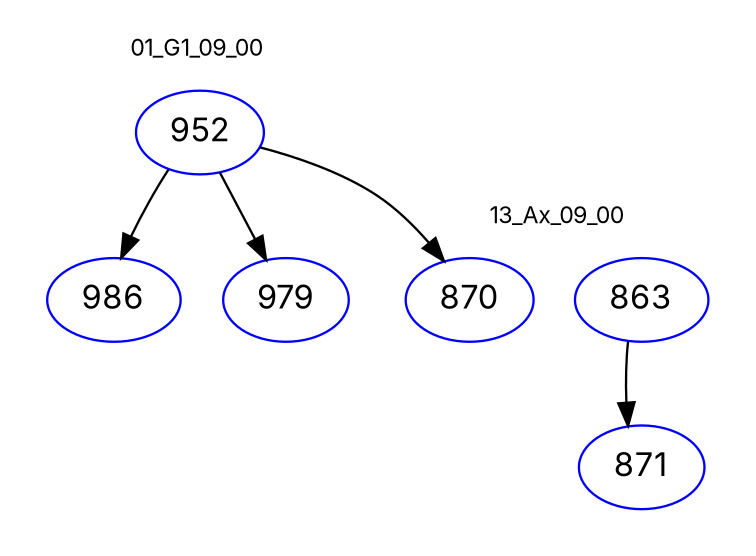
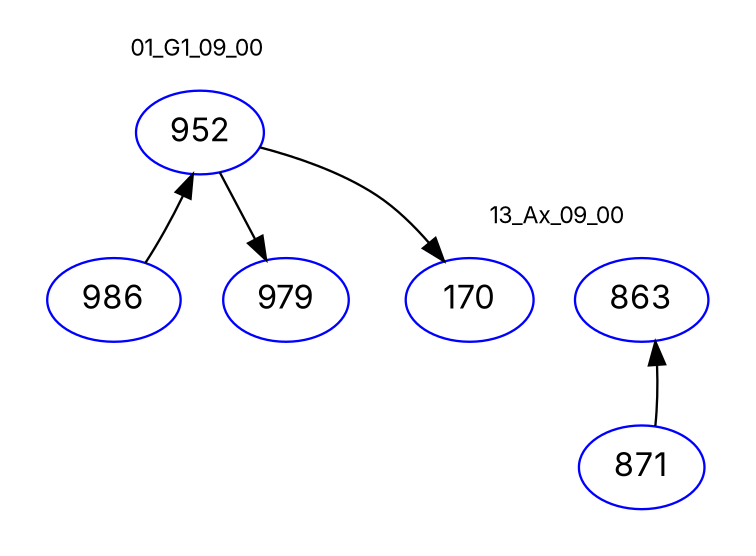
(149, 202) -> (165, 230)
(470, 300) -> (470, 300)
(626, 372) -> (657, 396)
